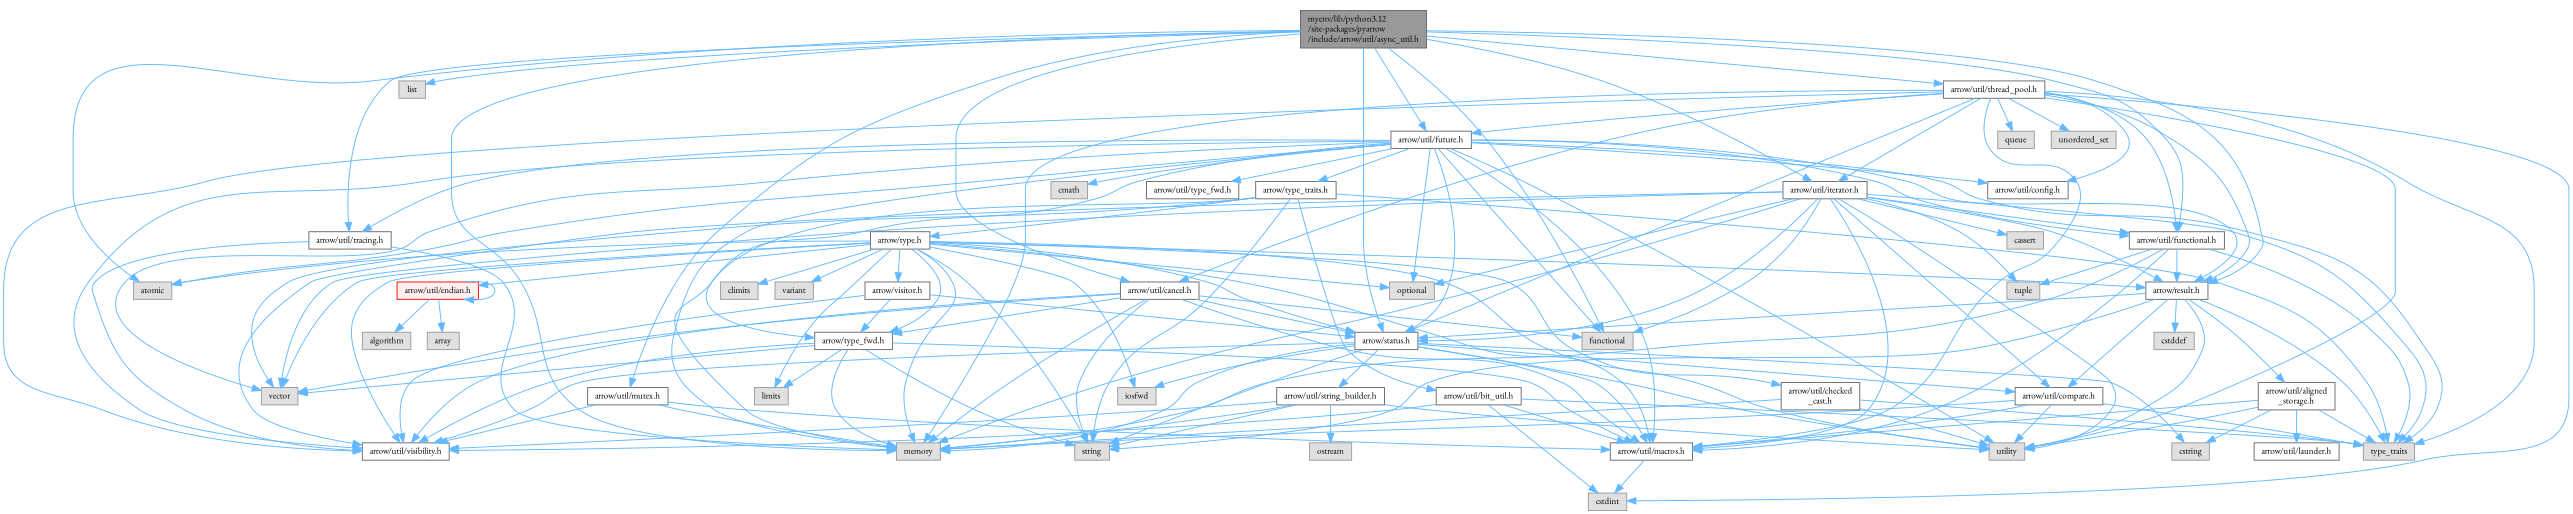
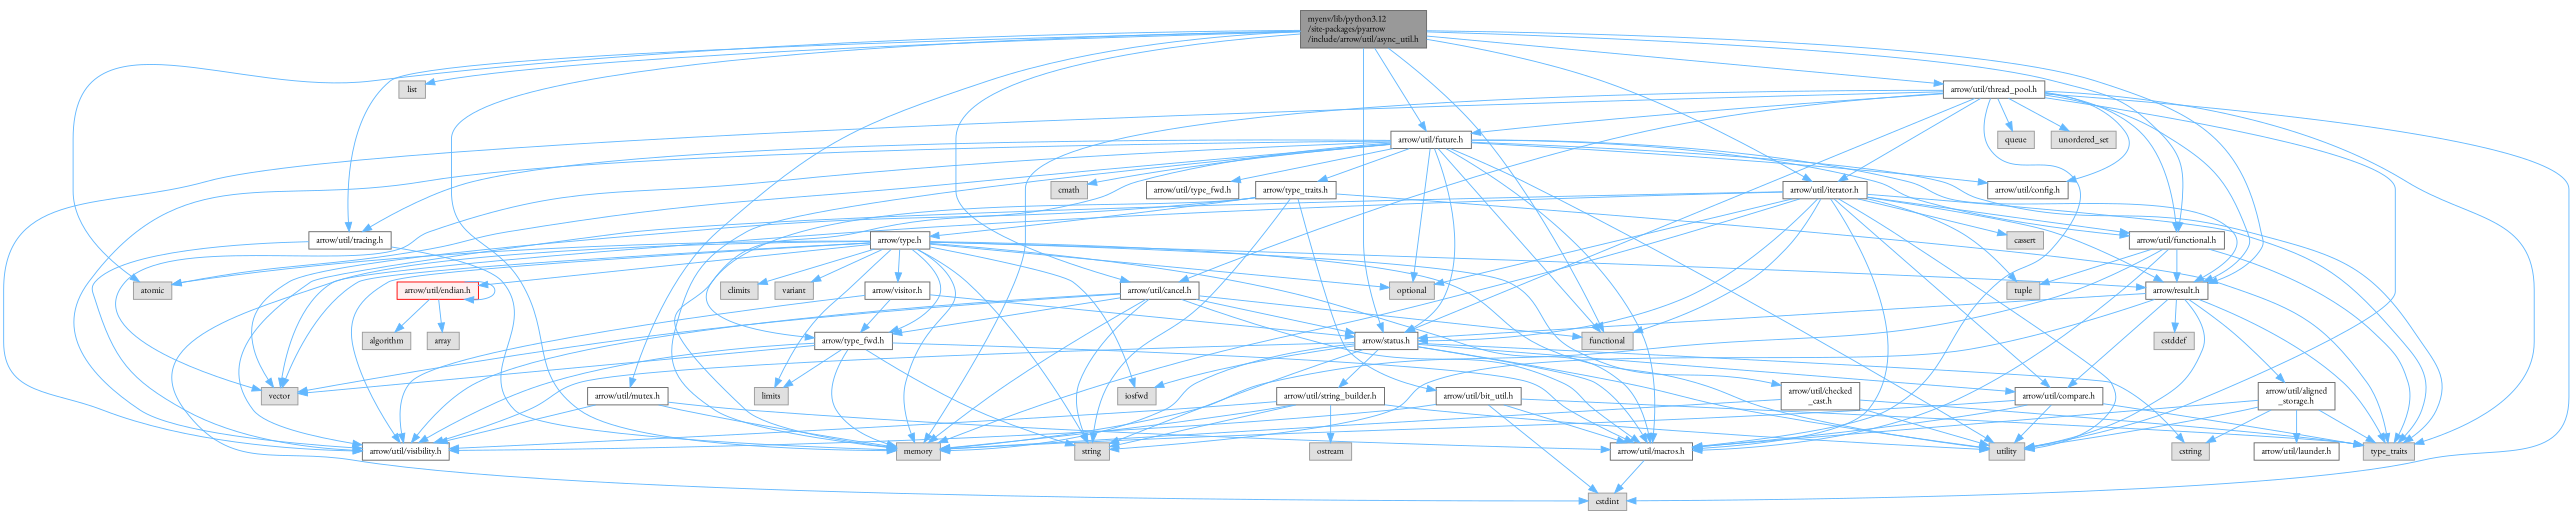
(1205, 281) -> (489, 475)
